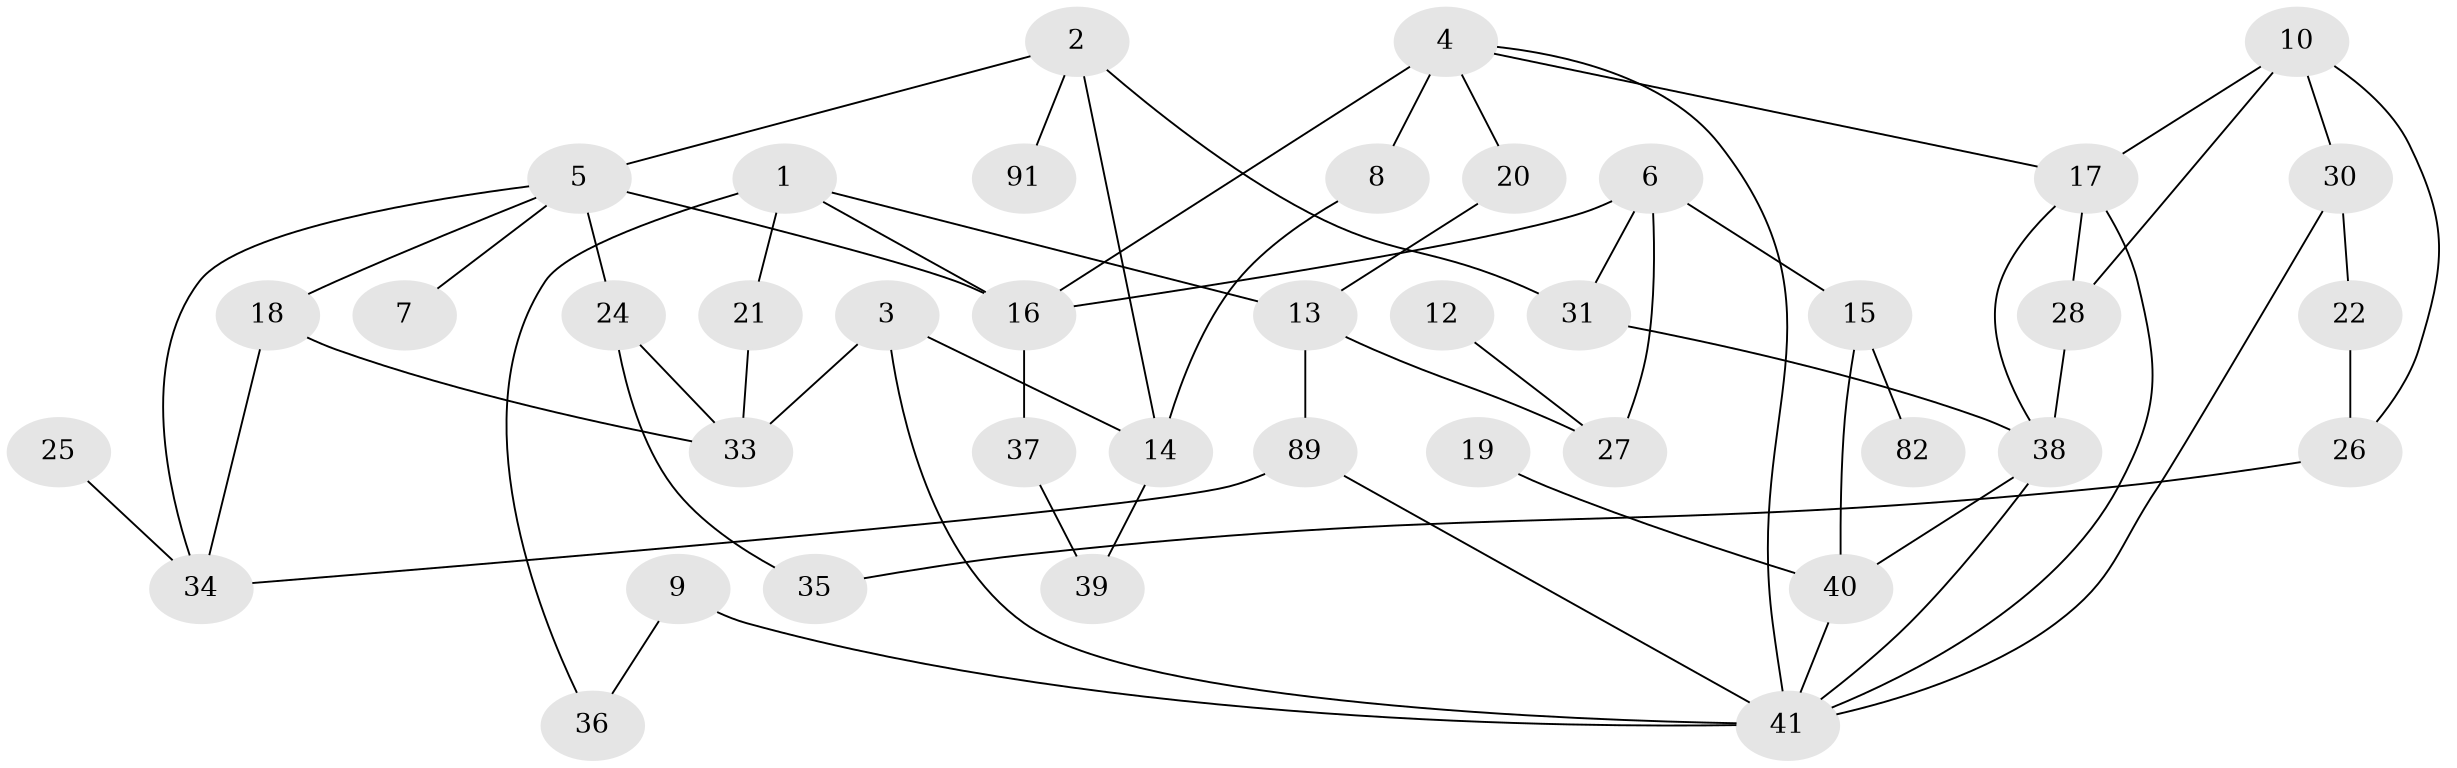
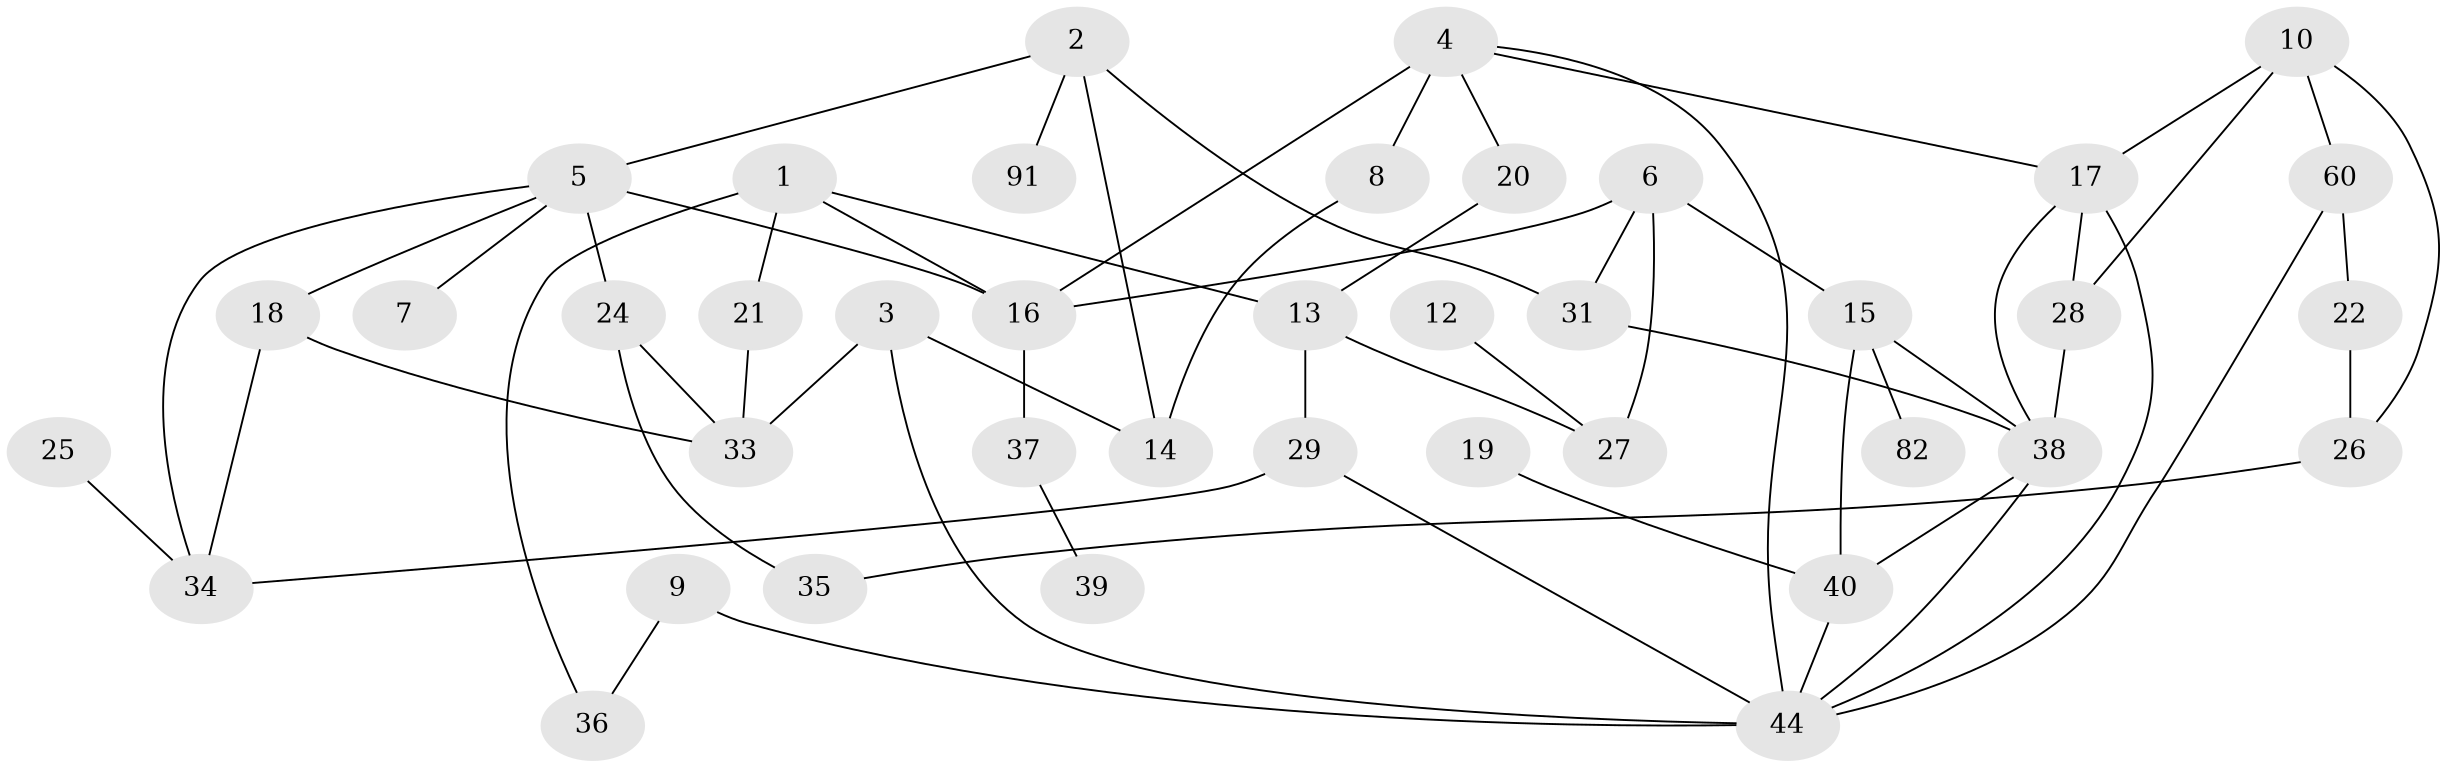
(2341, 179) -> (2341, 179)
none -> (1955, 384)
(1305, 452) -> (1305, 452)
(1127, 521) -> none
(1788, 726) -> (1788, 726)
